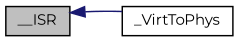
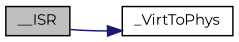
(104, 11) -> (89, 31)
